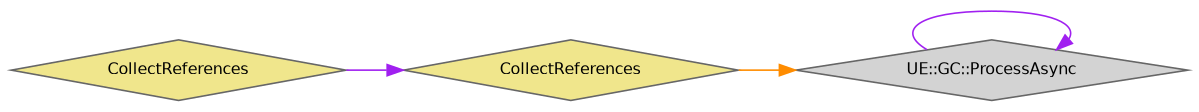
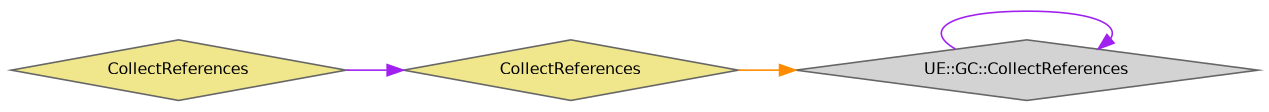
(992, 70) -> (1027, 70)
